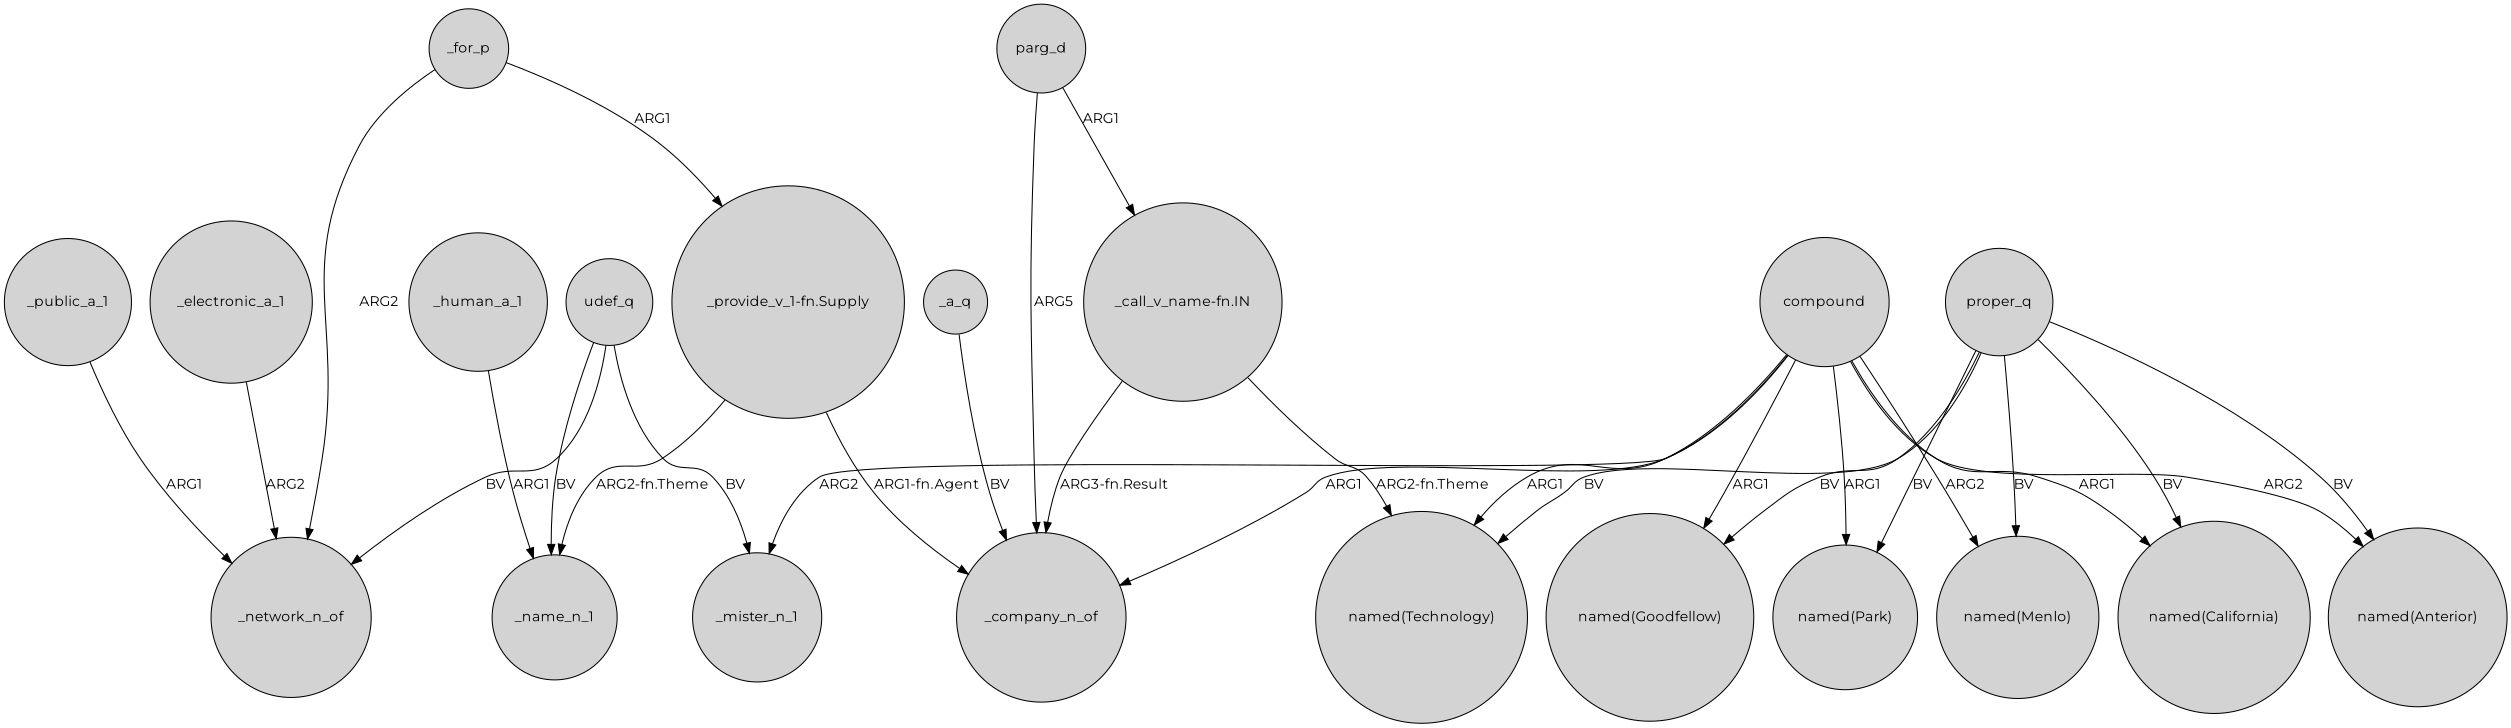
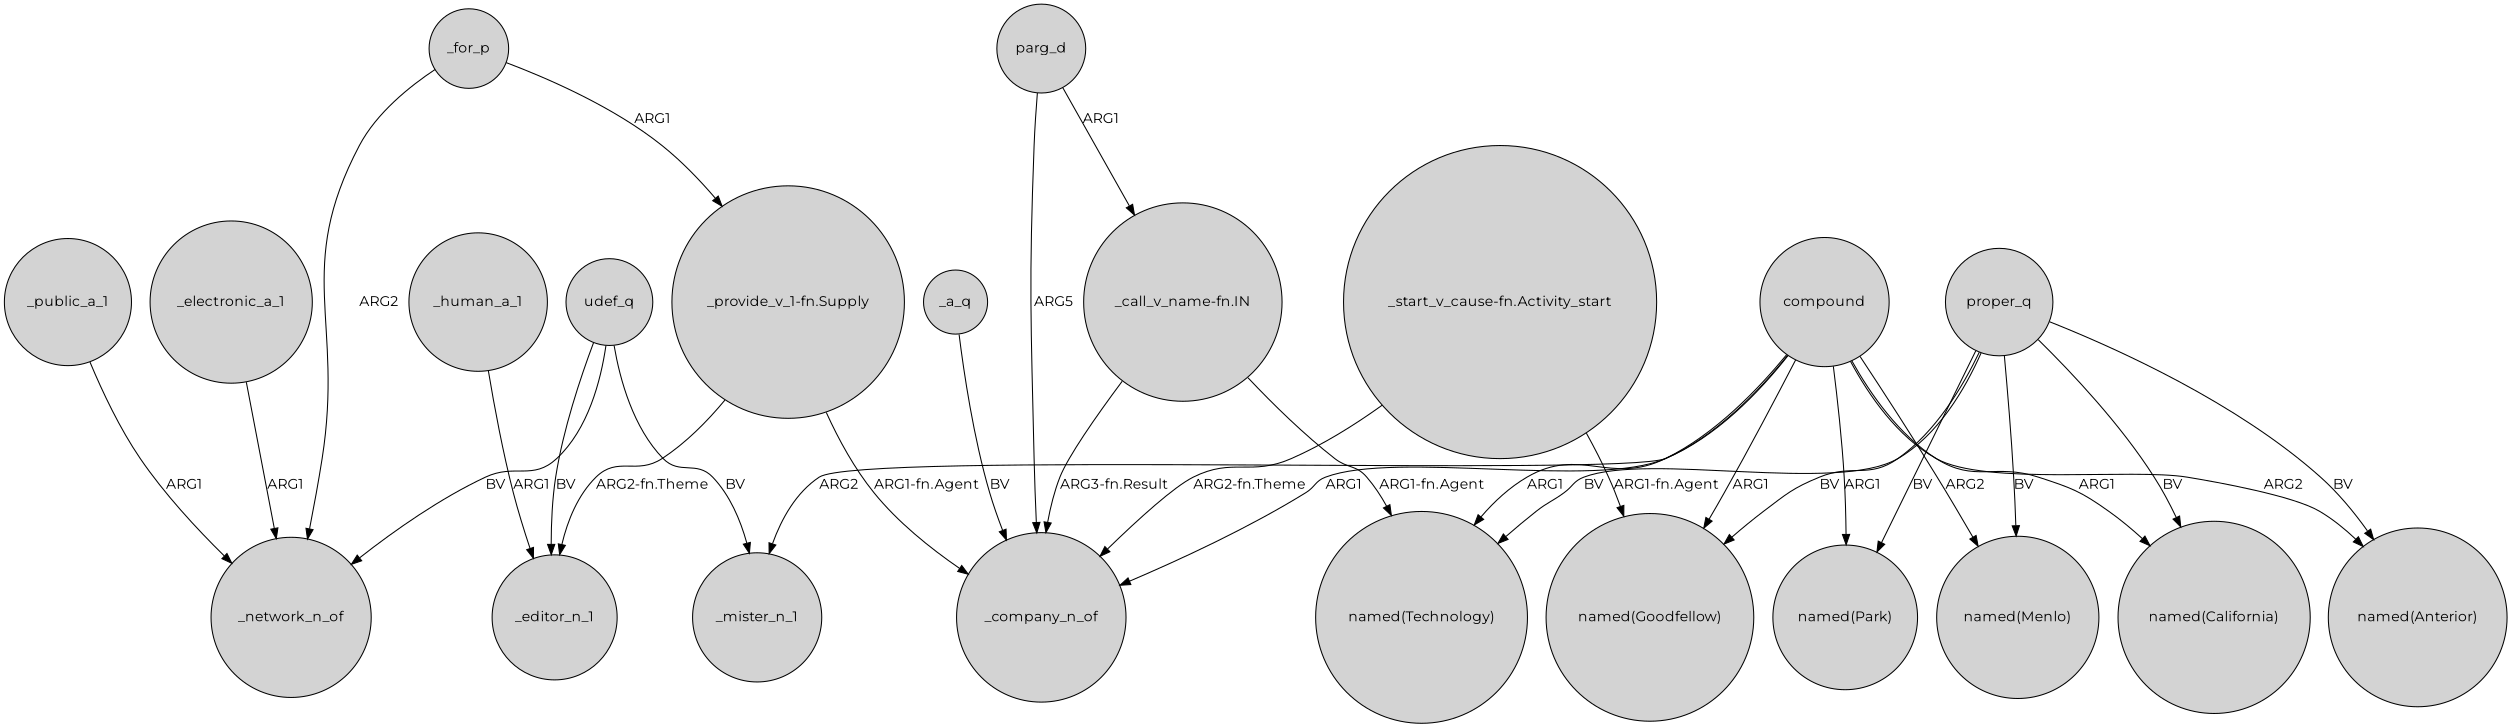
none -> (1500, 302)
(286, 485) -> (286, 485)
(1432, 485) -> (1432, 485)
(555, 617) -> (555, 617)
